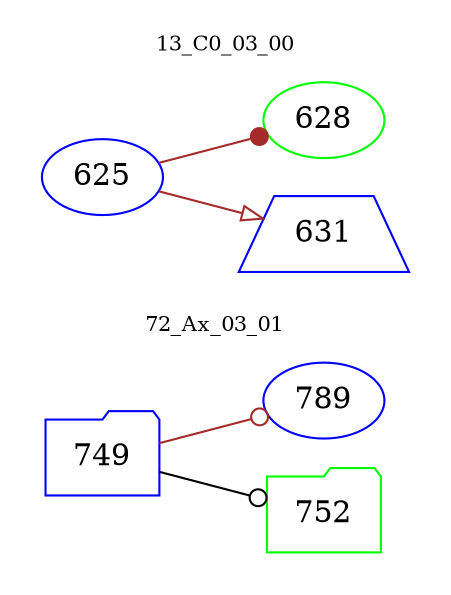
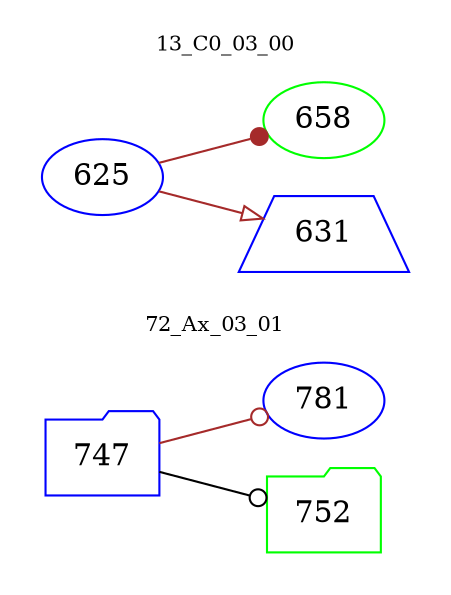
(324, 120) -> (324, 120)
(324, 401) -> (324, 401)
(102, 458) -> (102, 458)
